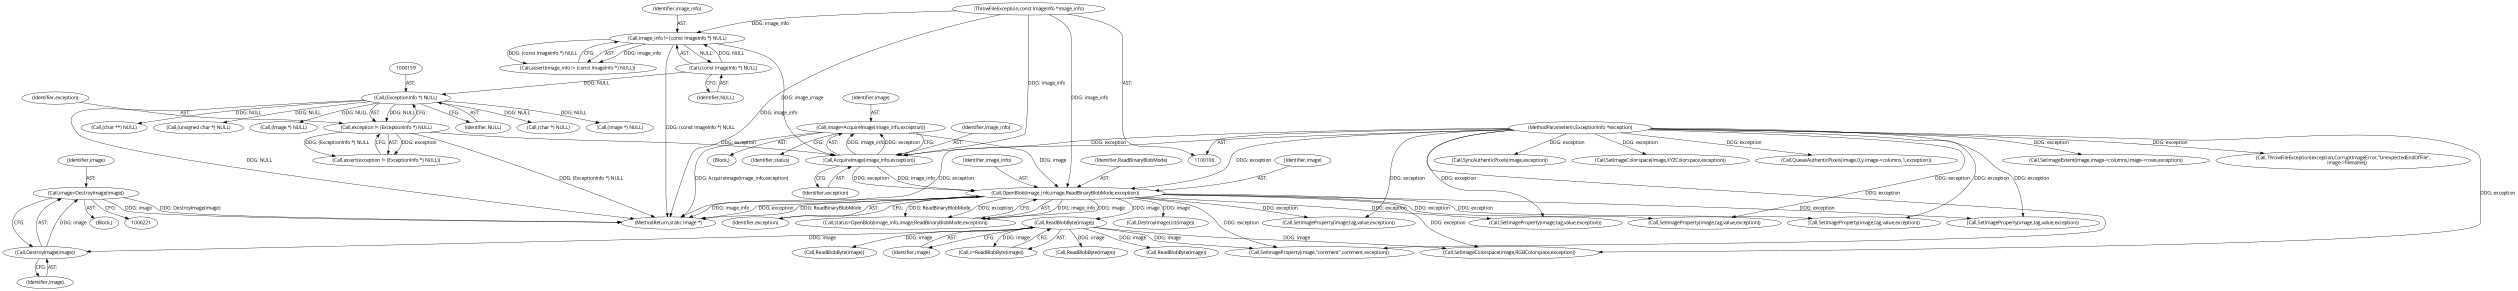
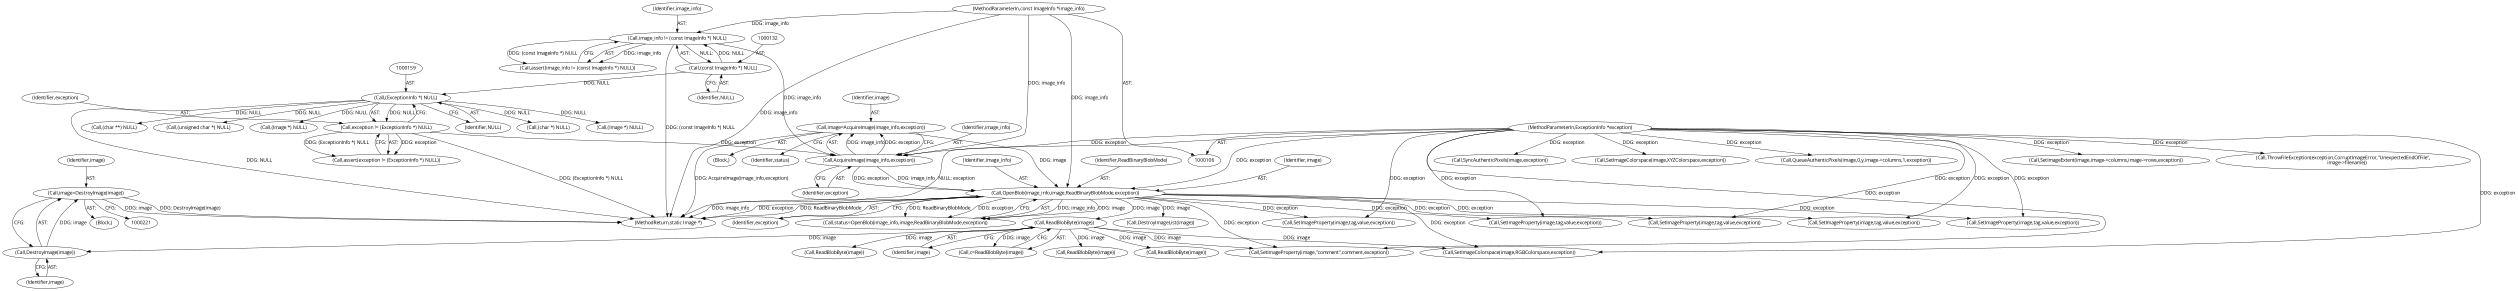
(1029, 9) -> (1029, 9)
none -> (768, 39)
(802, 98) -> (802, 98)
(1204, 161) -> (1204, 161)
(957, 178) -> (957, 178)
